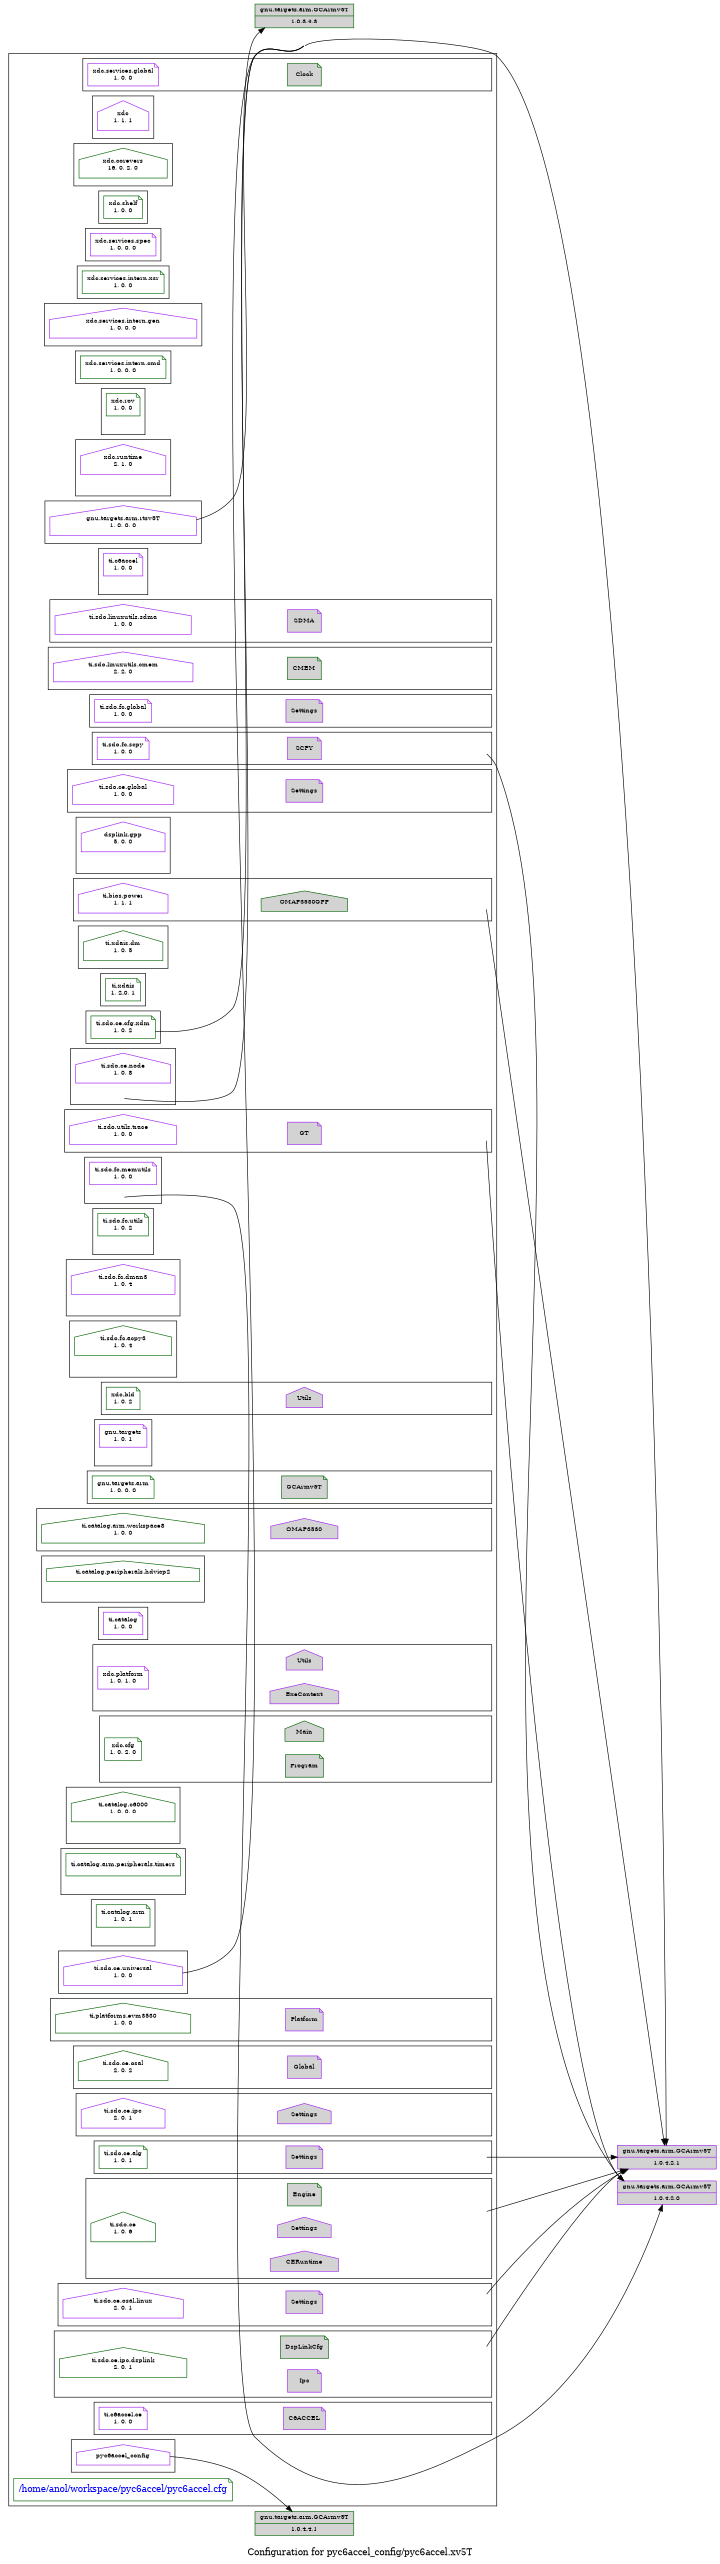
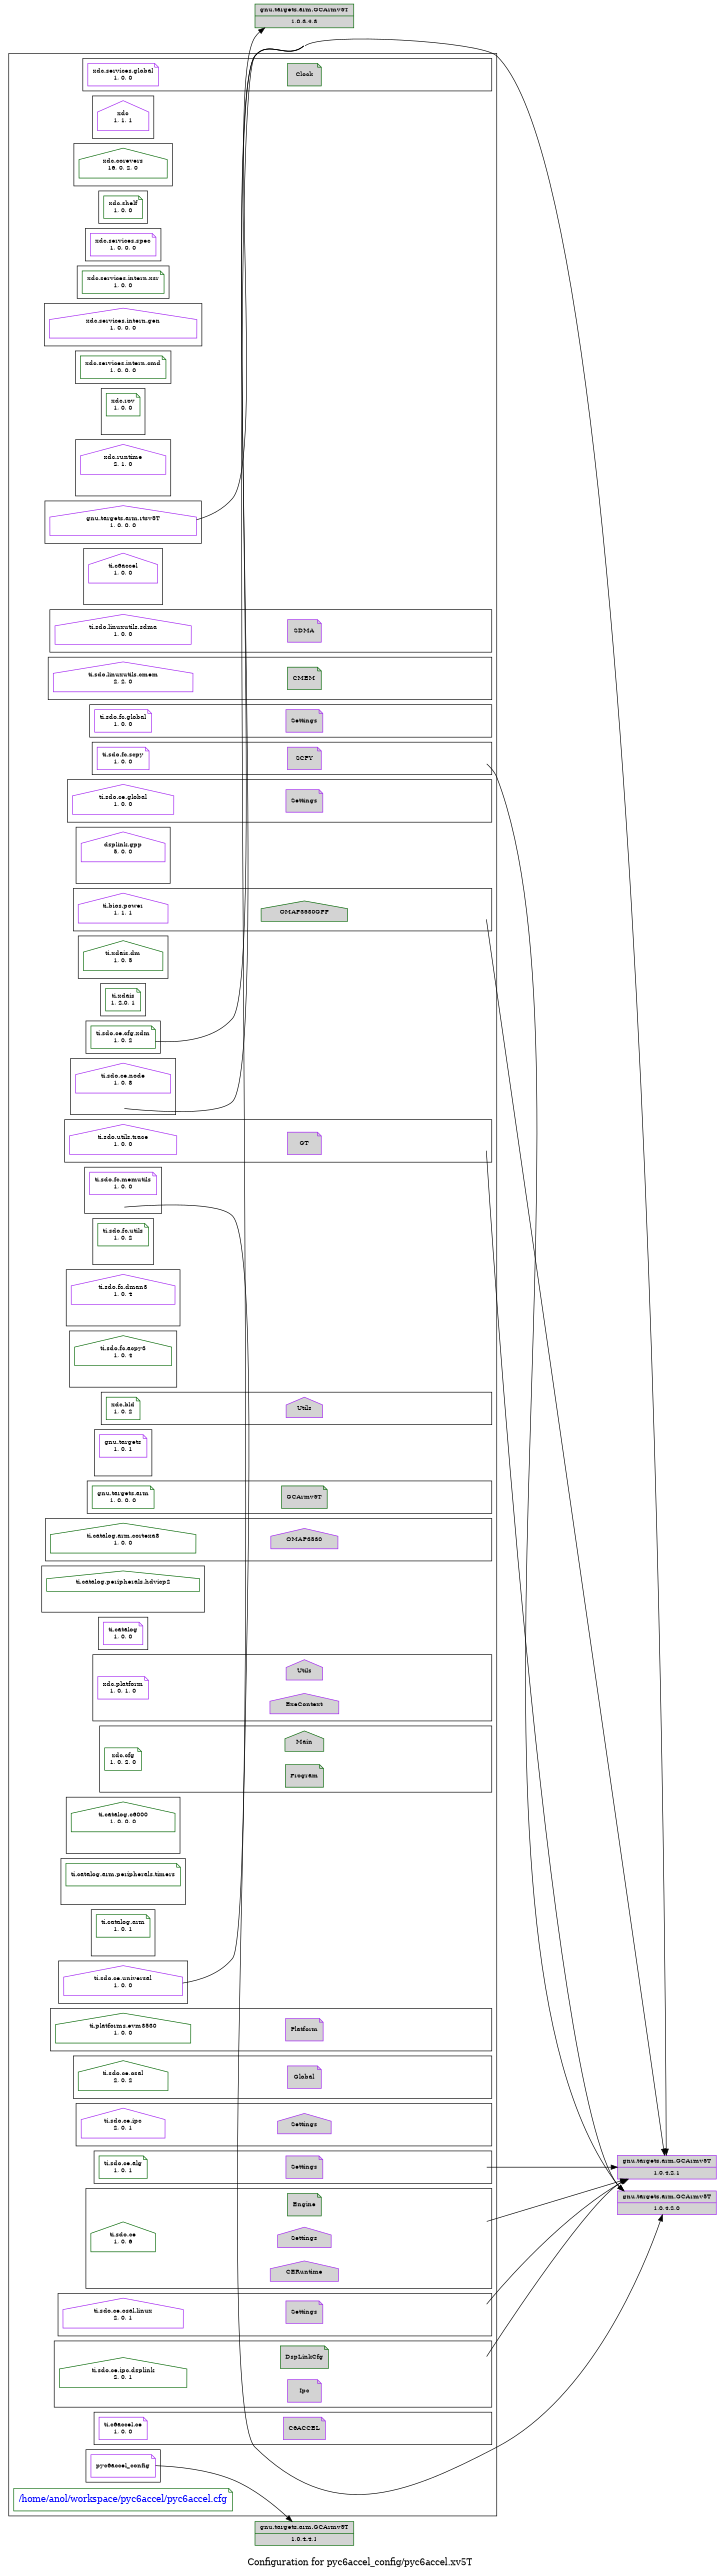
(123, 565) -> (123, 570)
(123, 1530) -> (123, 1540)
(123, 2456) -> (123, 2466)
